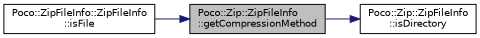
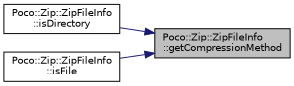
(79, 19) -> (62, 67)
(338, 19) -> (132, 30)
